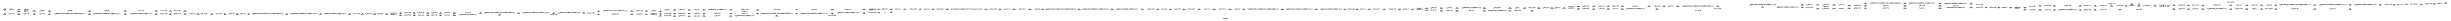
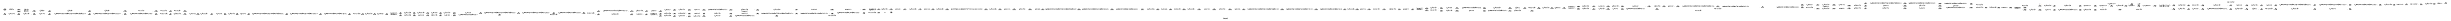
(1760, 5) -> (1740, 7)
(2032, 7) -> (2025, 6)
